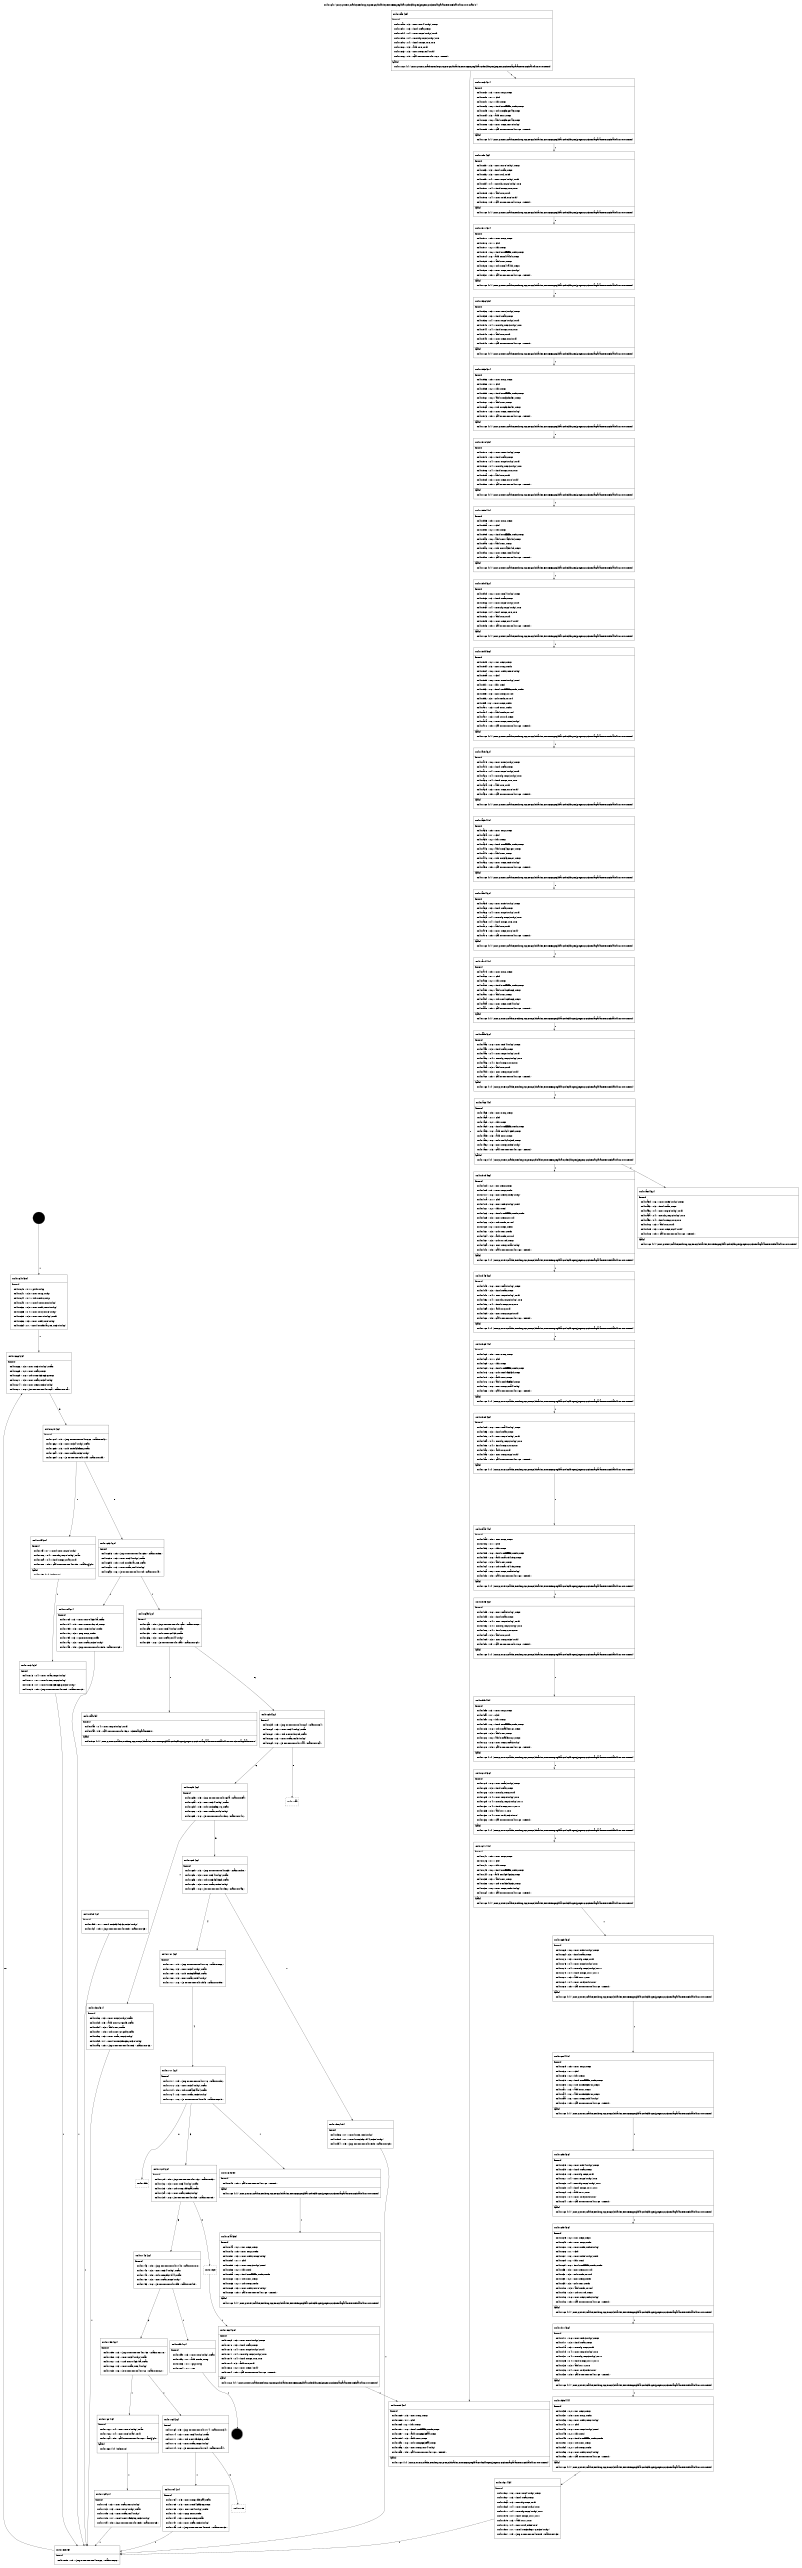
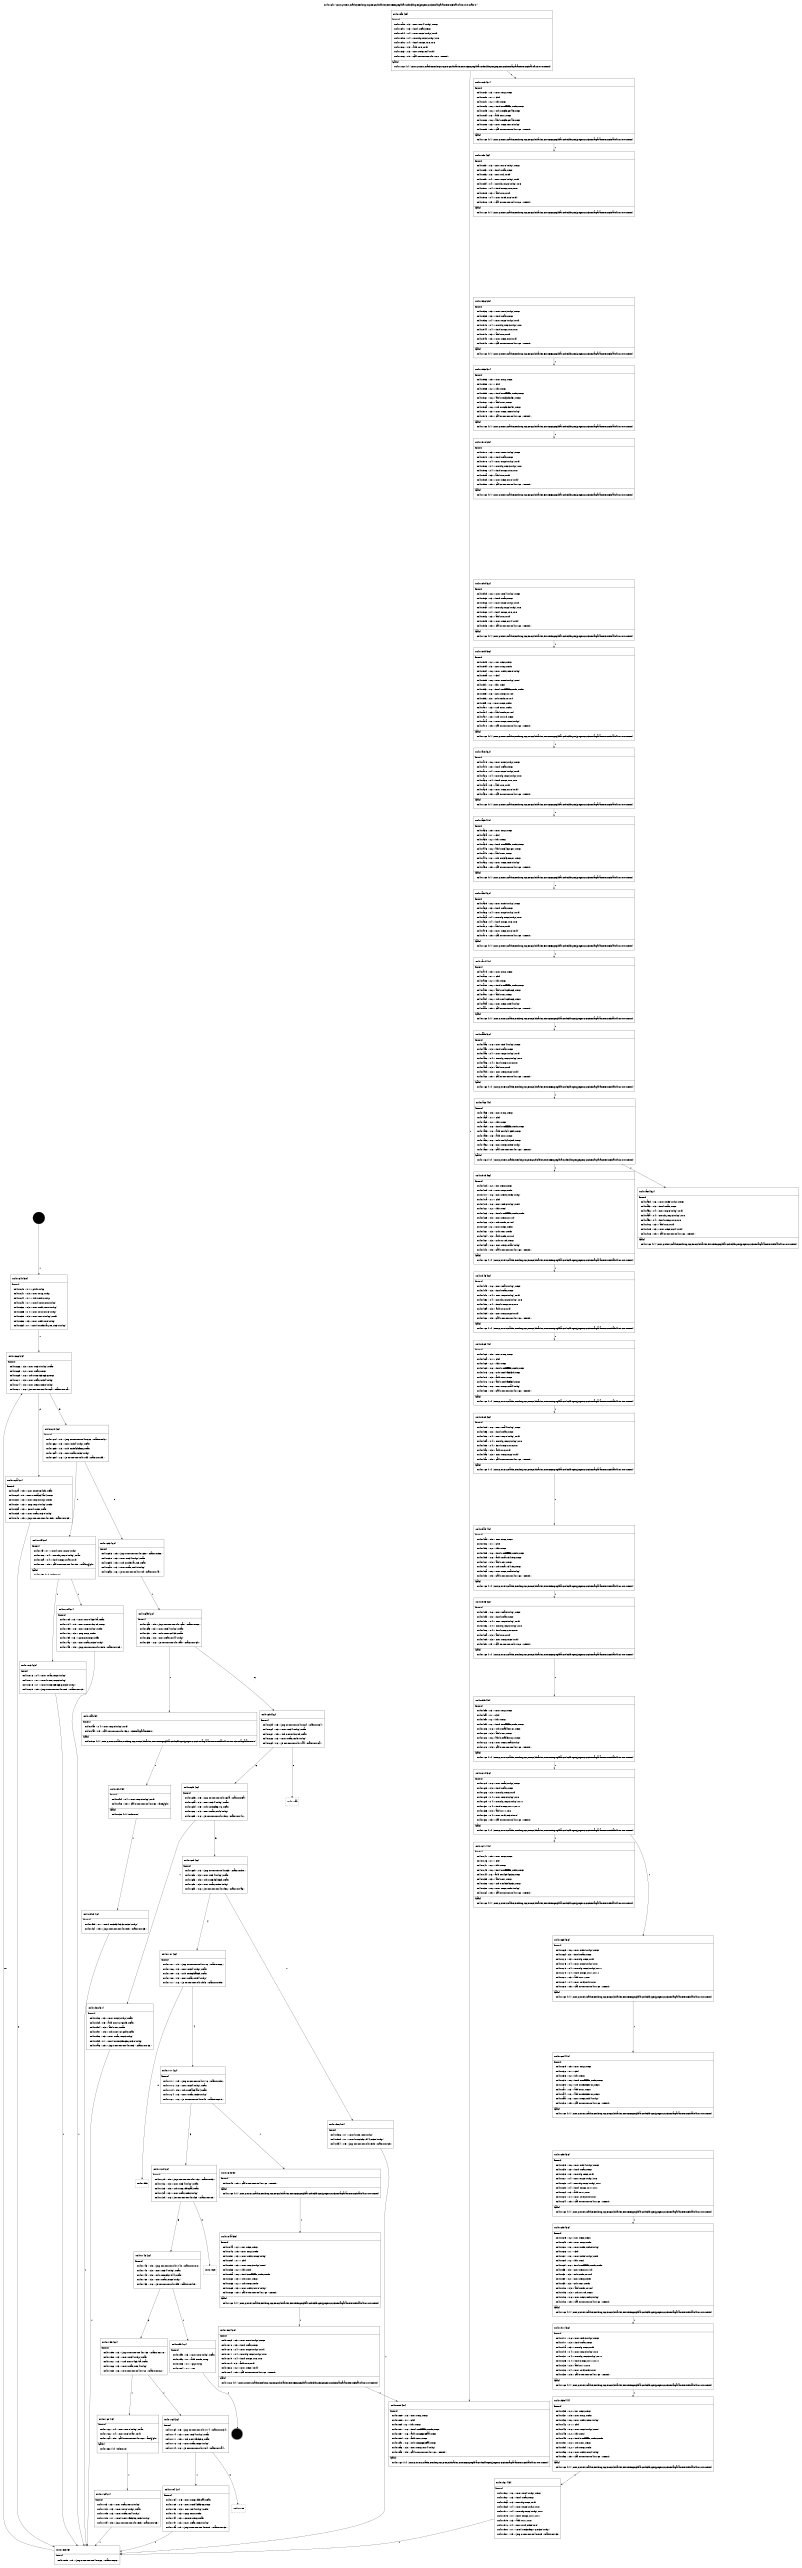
(554, 257) -> none
(554, 539) -> none
none -> (554, 812)
none -> (39, 1499)
(112, 1590) -> (76, 1591)
none -> (140, 1802)
(593, 1921) -> (648, 1883)
(633, 2133) -> none
(163, 2142) -> (151, 2080)
(212, 2302) -> (299, 2316)
